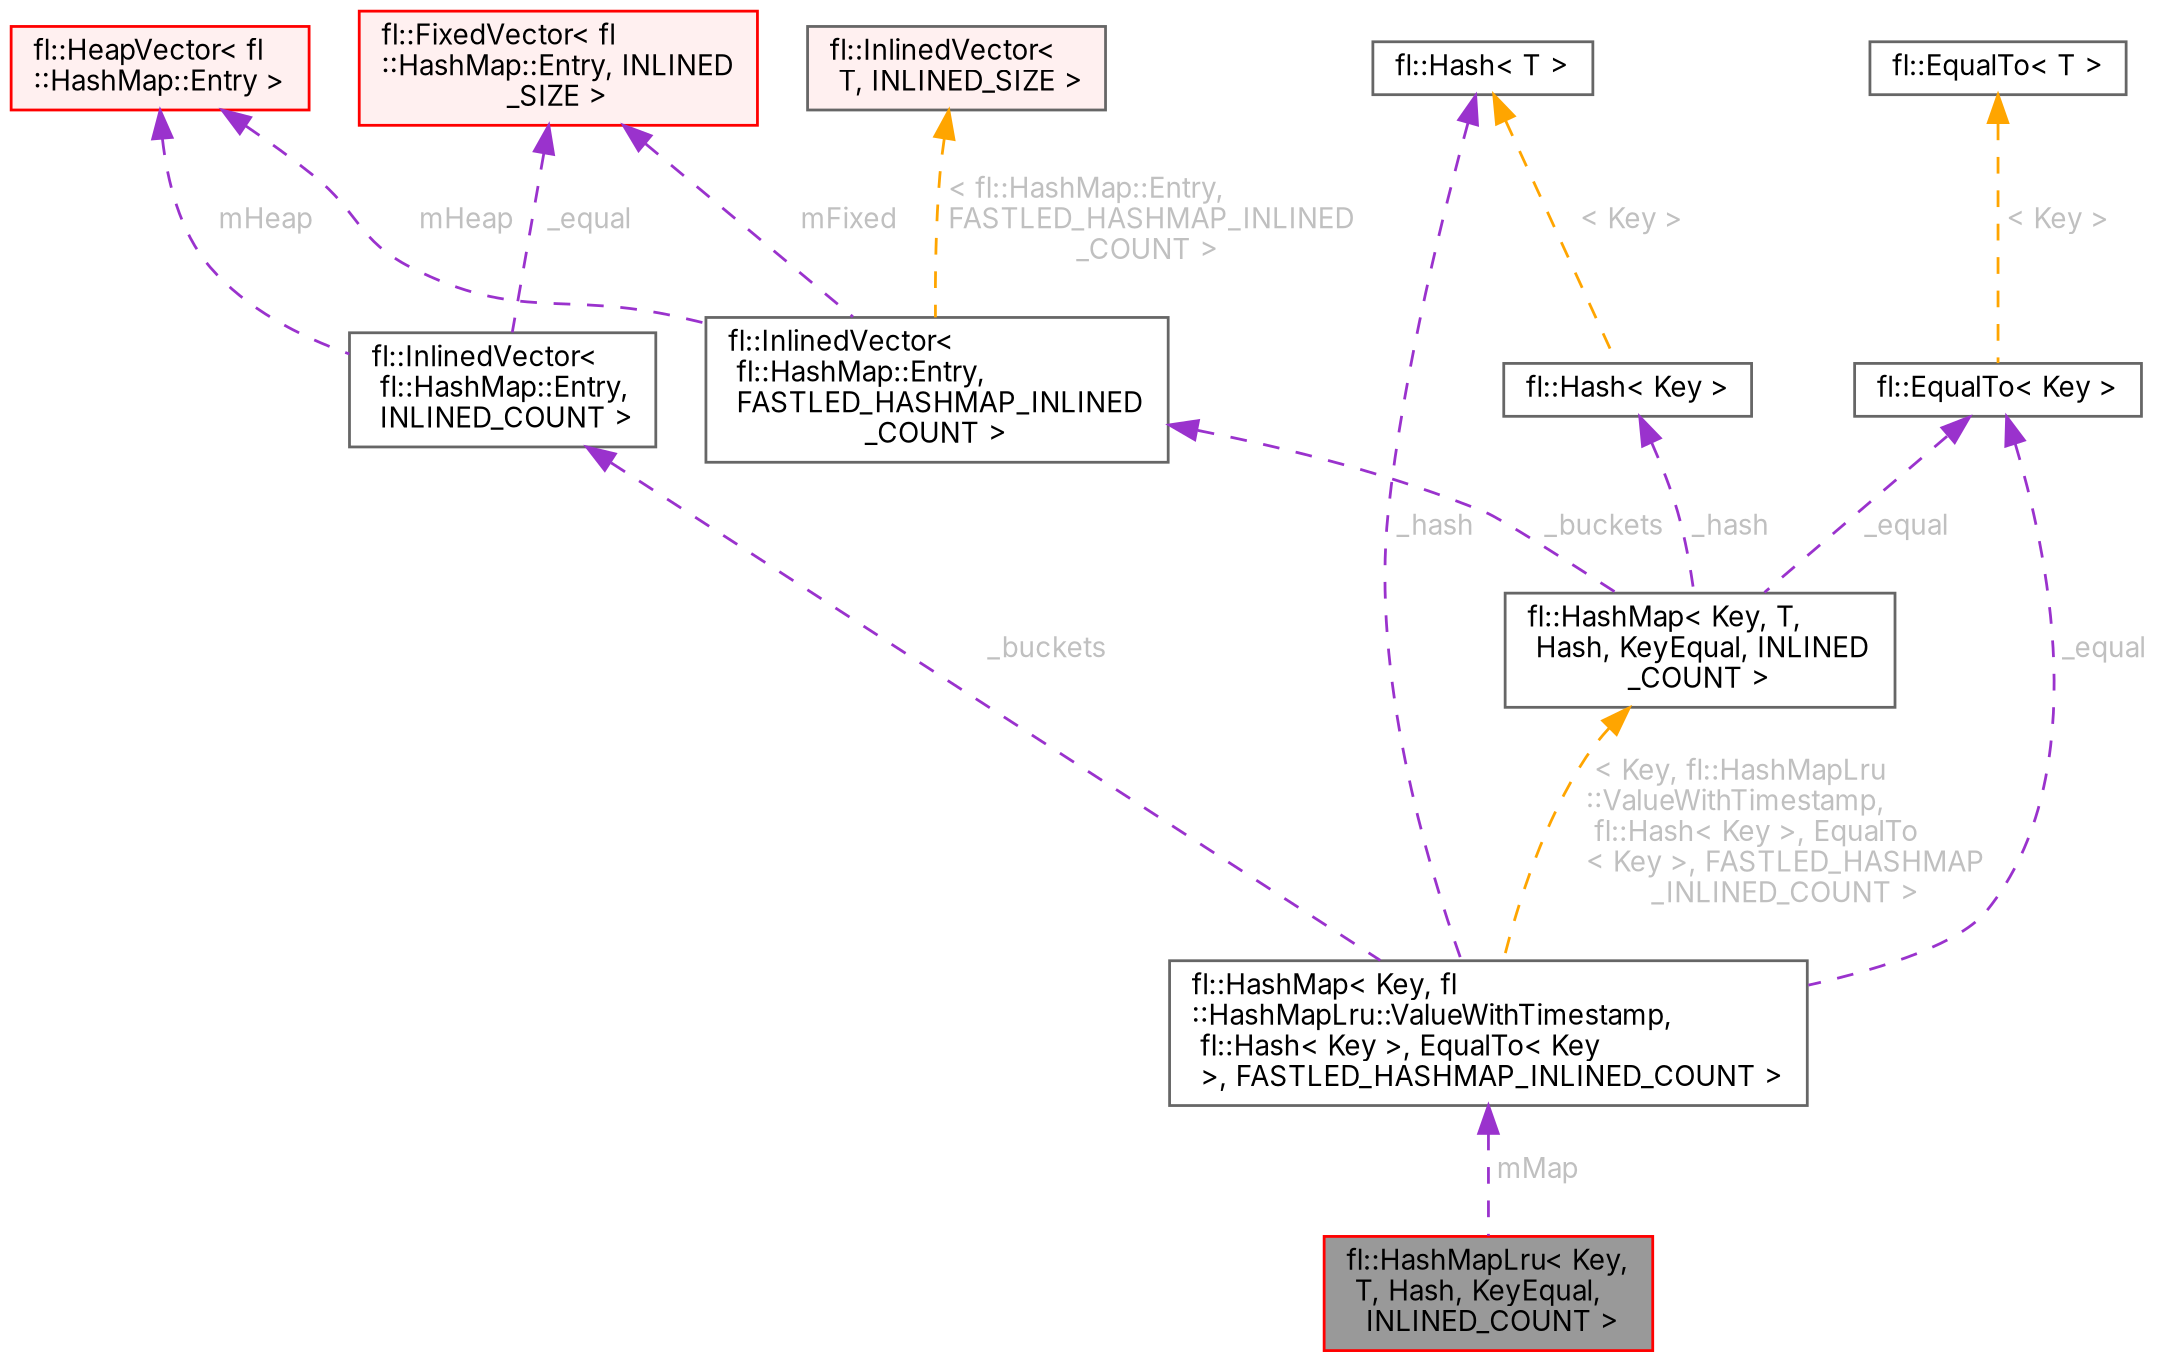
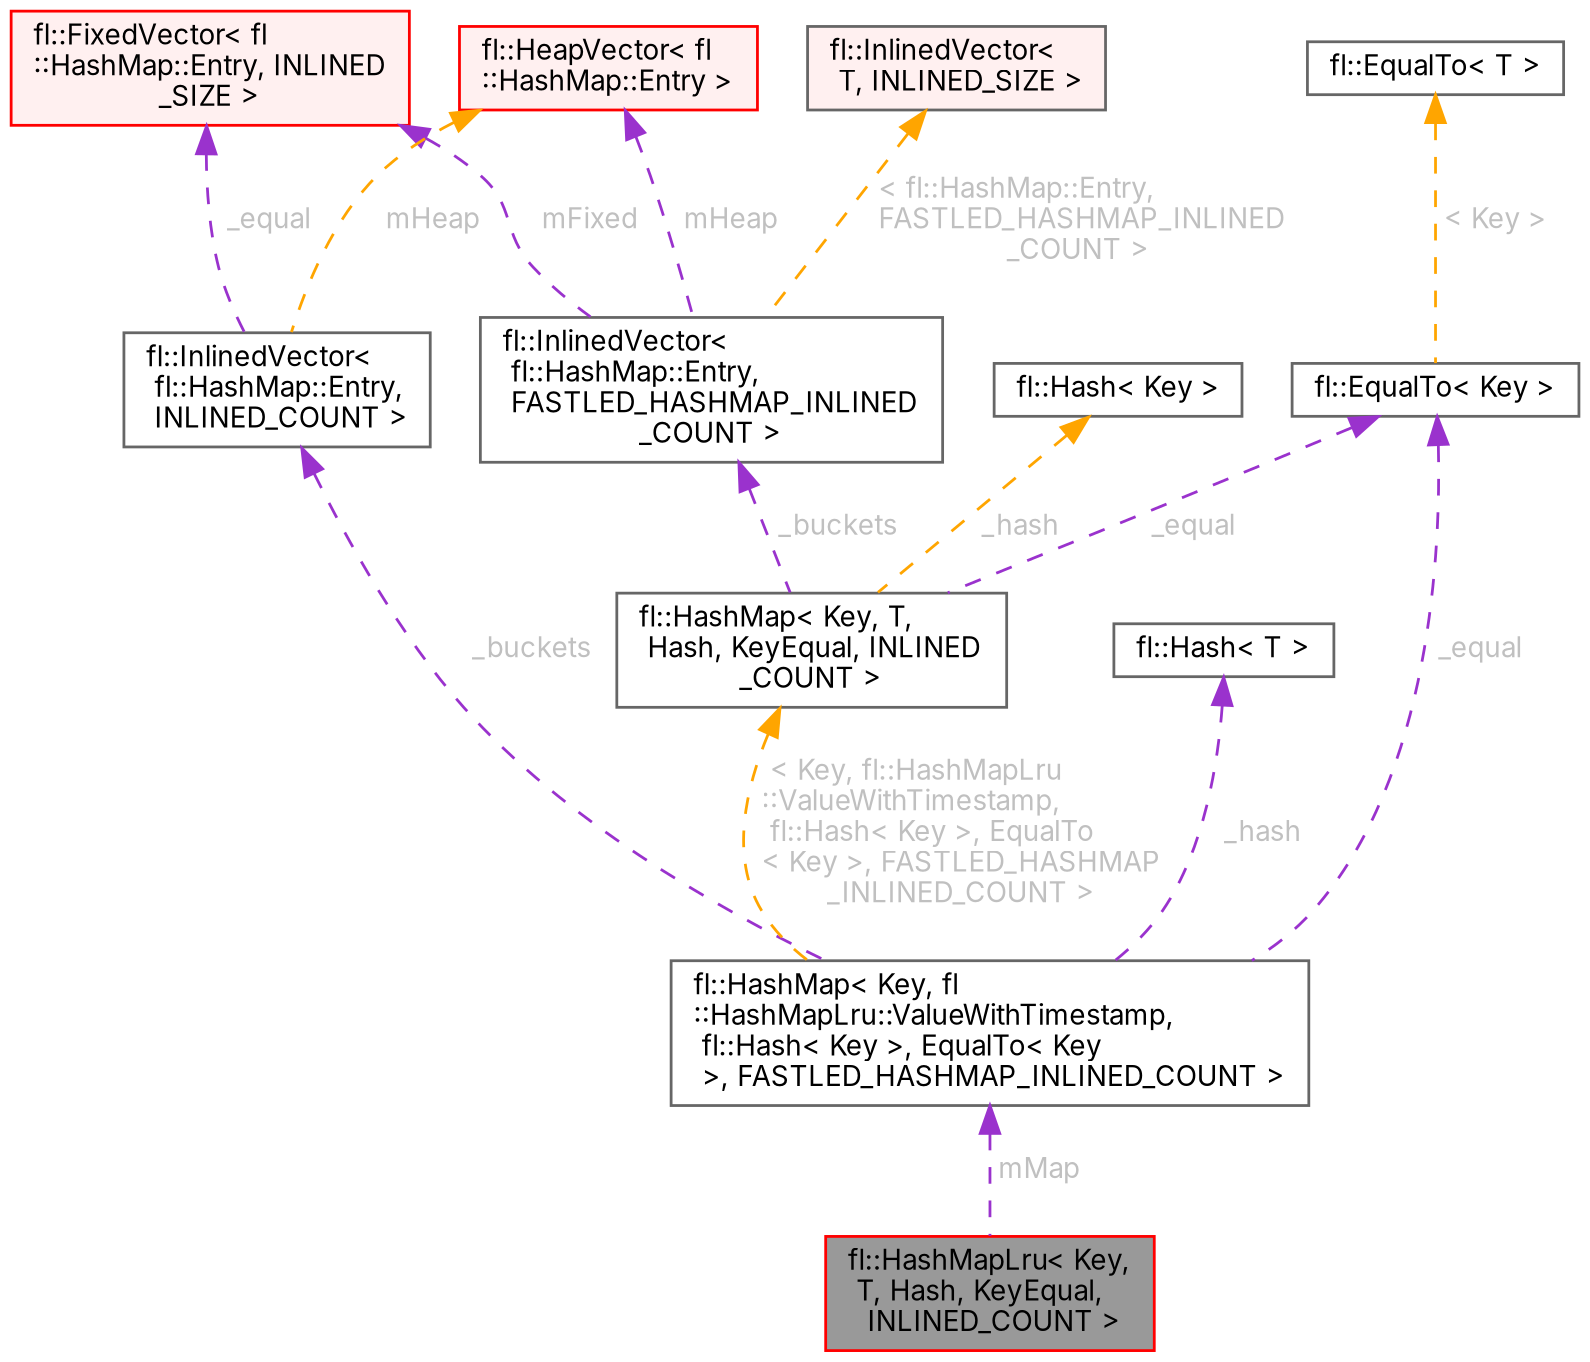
(1561, 242) -> none
(219, 277) -> (350, 209)
(1679, 516) -> (973, 514)
